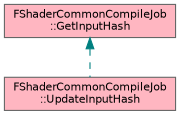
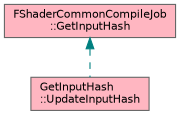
(90, 94) -> (90, 94)
